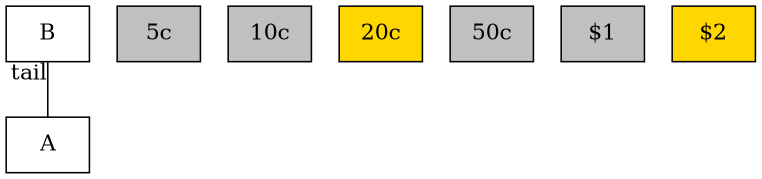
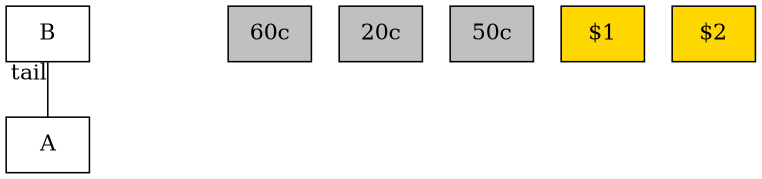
(159, 34) -> none
(270, 34) -> (270, 34)
(381, 34) -> (381, 34)
(603, 34) -> (603, 34)
